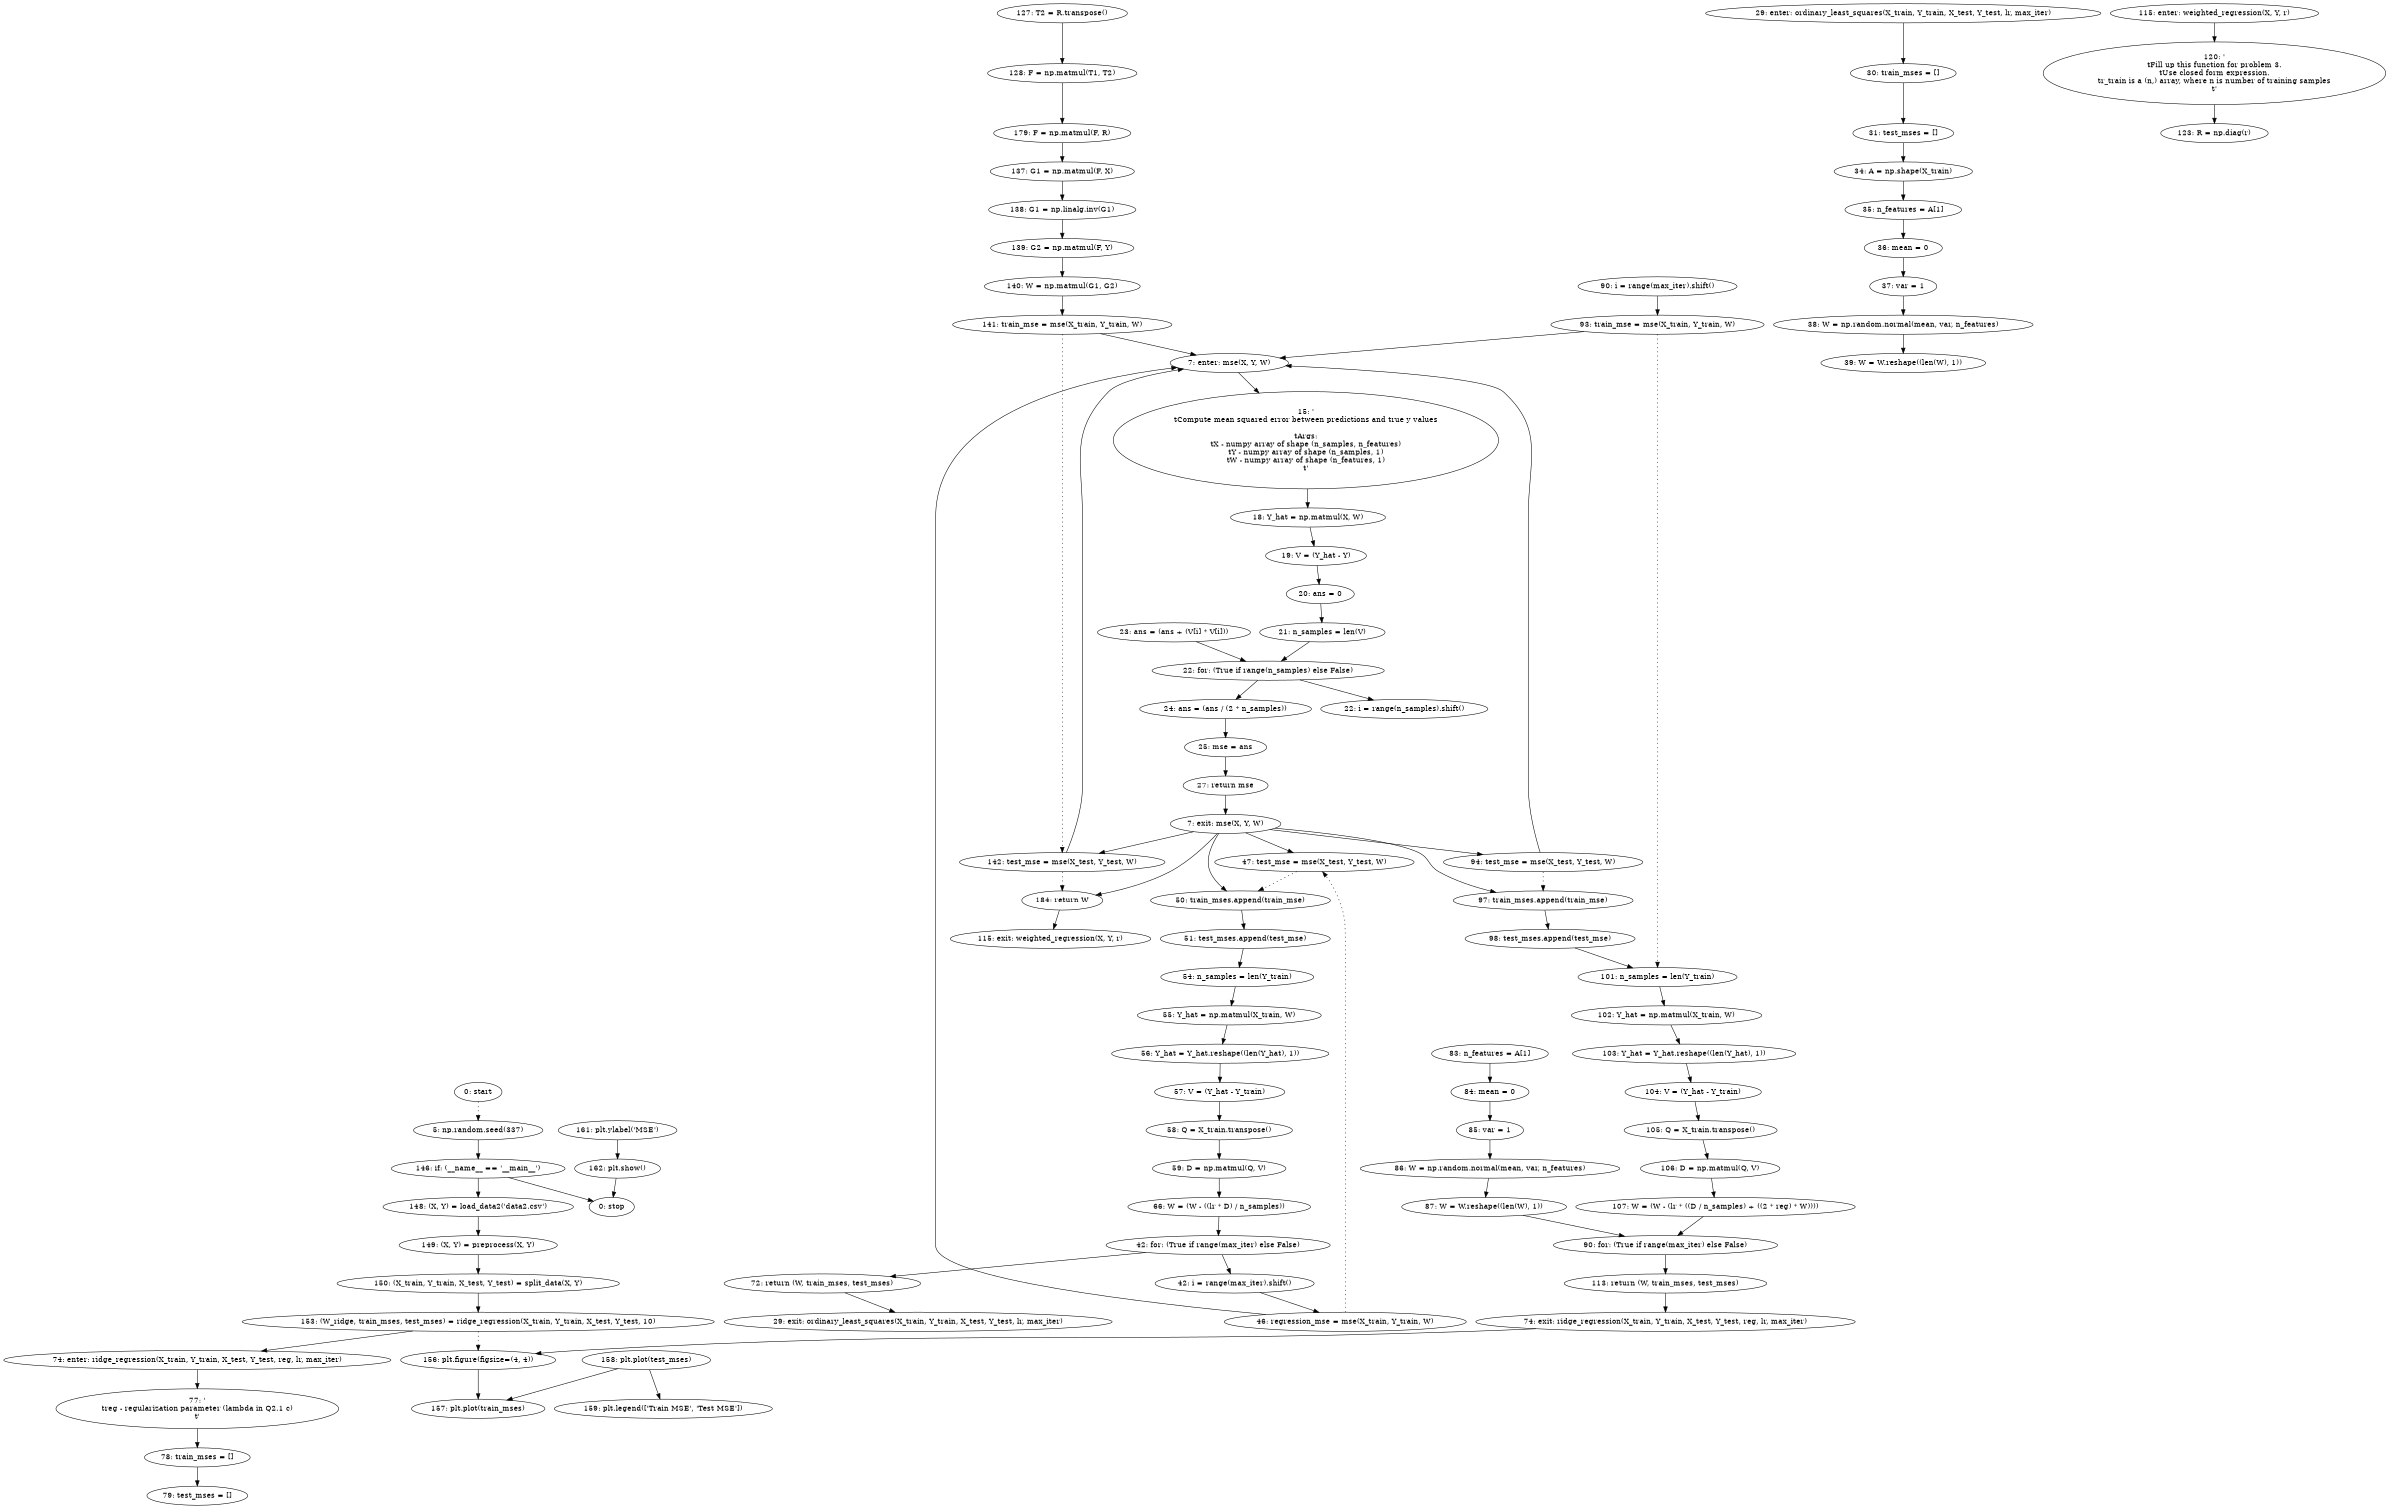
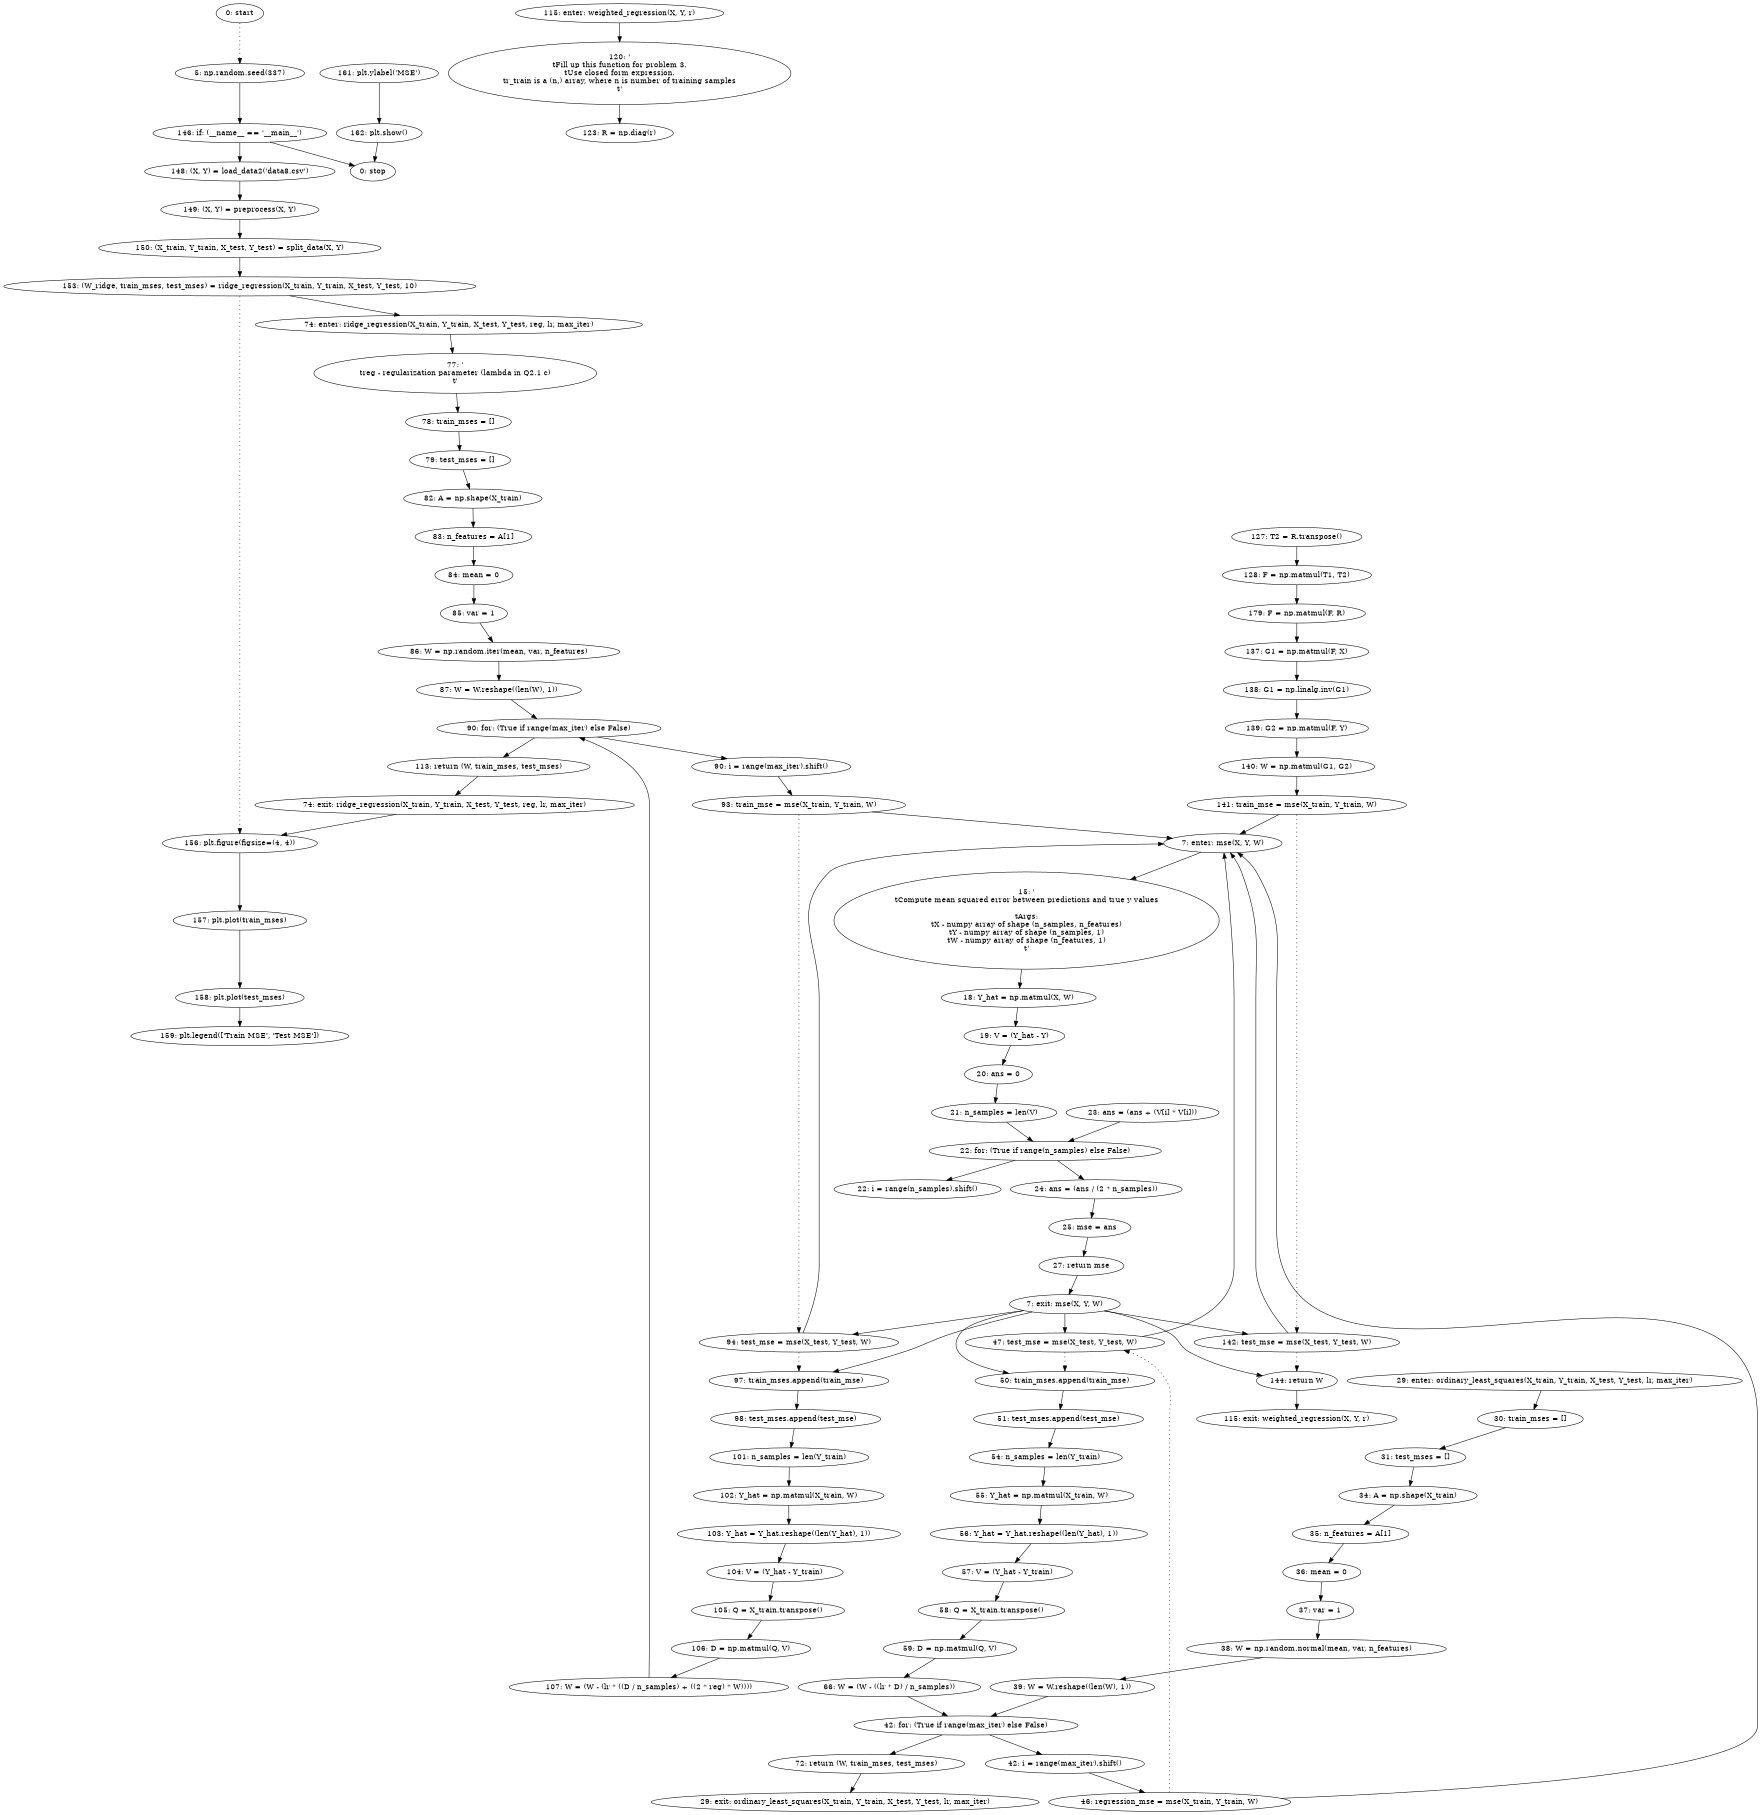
none -> (473, 499)
(1658, 648) -> (799, 1071)
none -> (659, 747)
(1062, 900) -> (1297, 1381)
none -> (1234, 1125)
(1490, 1169) -> (499, 652)
(478, 1207) -> (240, 171)
(565, 1384) -> (240, 956)
none -> (1022, 1705)
